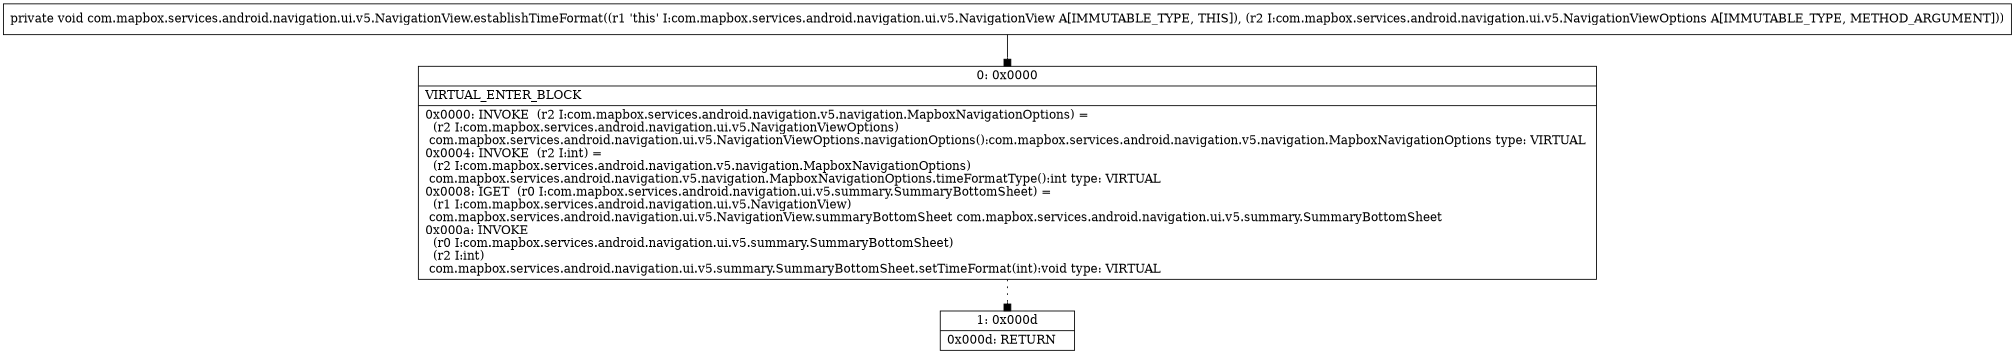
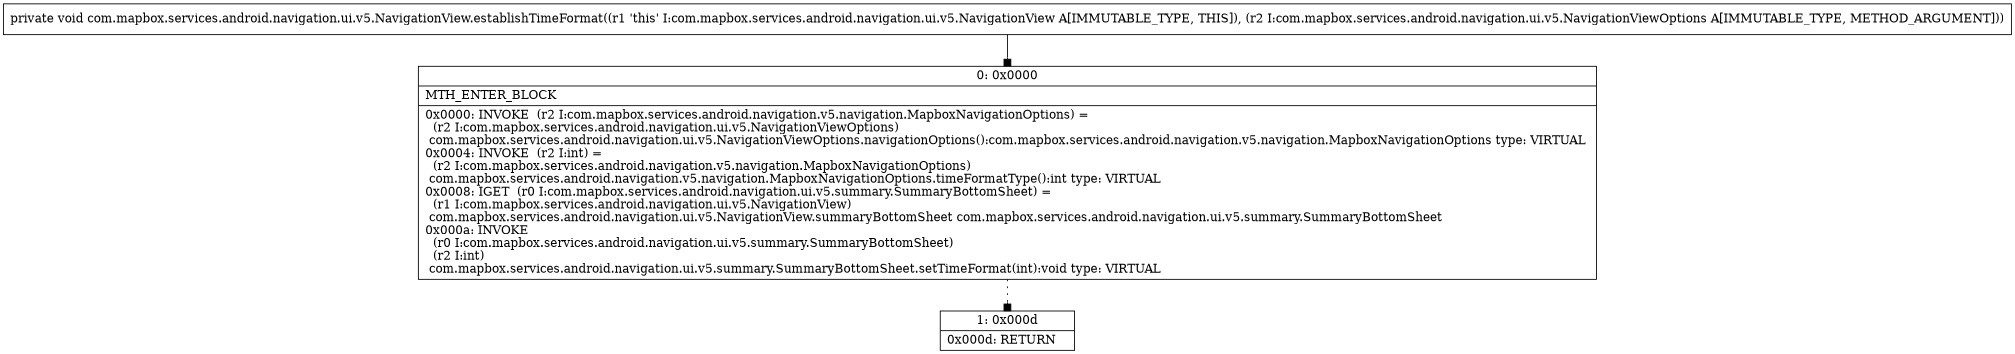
(503, 95) -> (491, 95)
